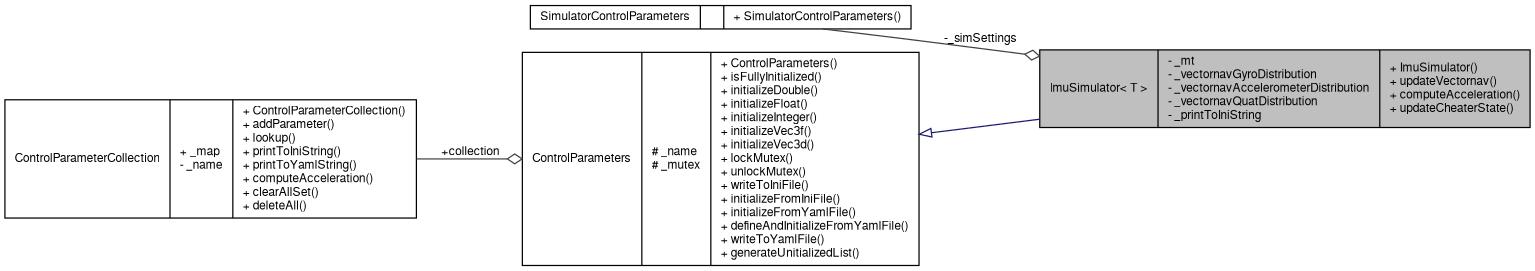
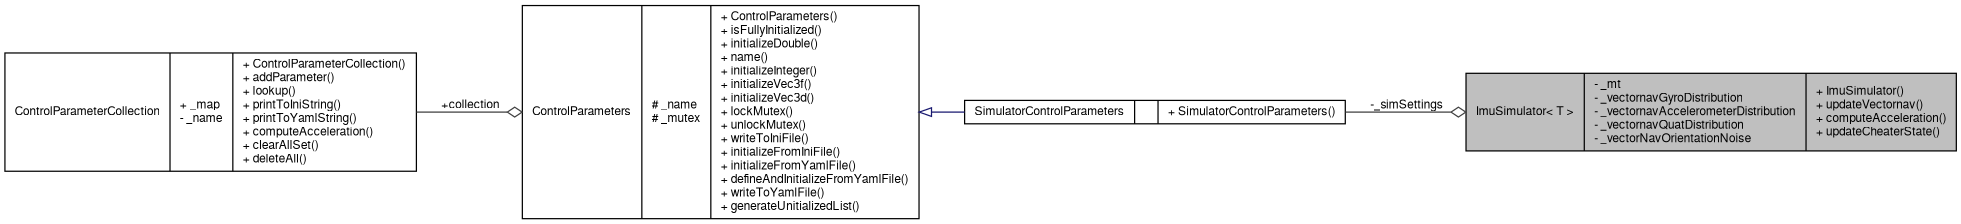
(764, 104) -> (745, 57)
(1215, 115) -> (1673, 139)
(986, 126) -> (948, 112)
